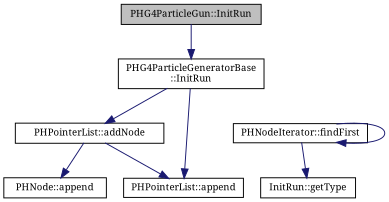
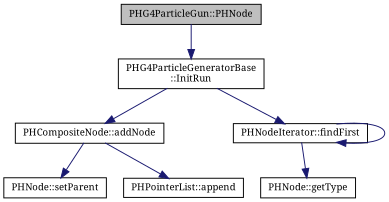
(191, 14) -> (191, 14)
(188, 129) -> (246, 104)
(90, 133) -> (90, 133)
(55, 188) -> (55, 188)
(308, 188) -> (308, 188)
